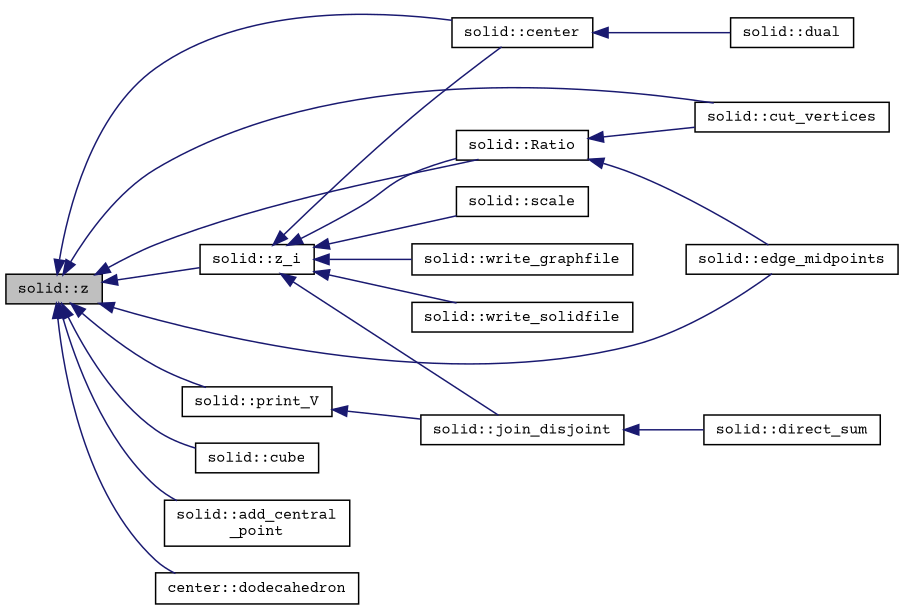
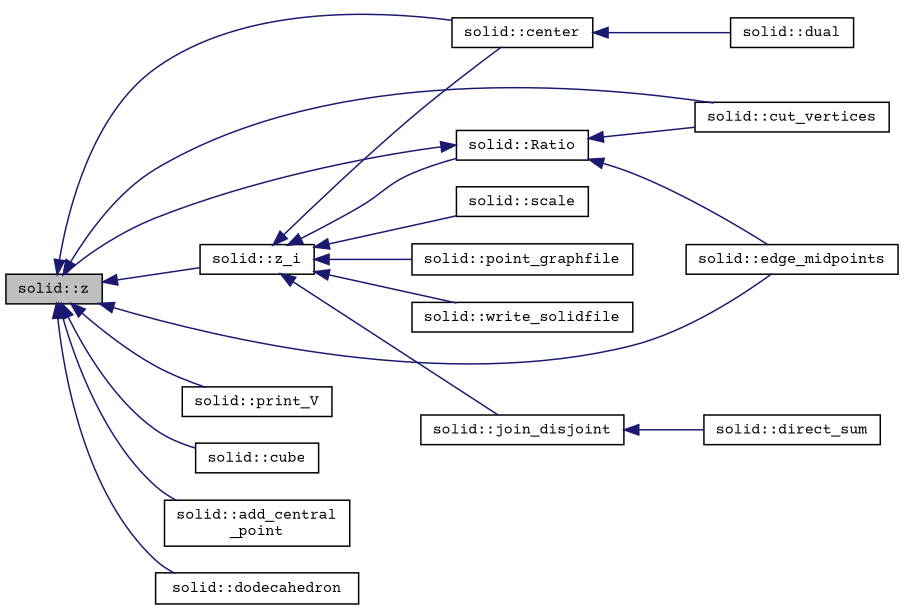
(290, 202) -> (244, 188)
(522, 259) -> (522, 259)
(384, 415) -> none
(257, 588) -> (257, 588)
